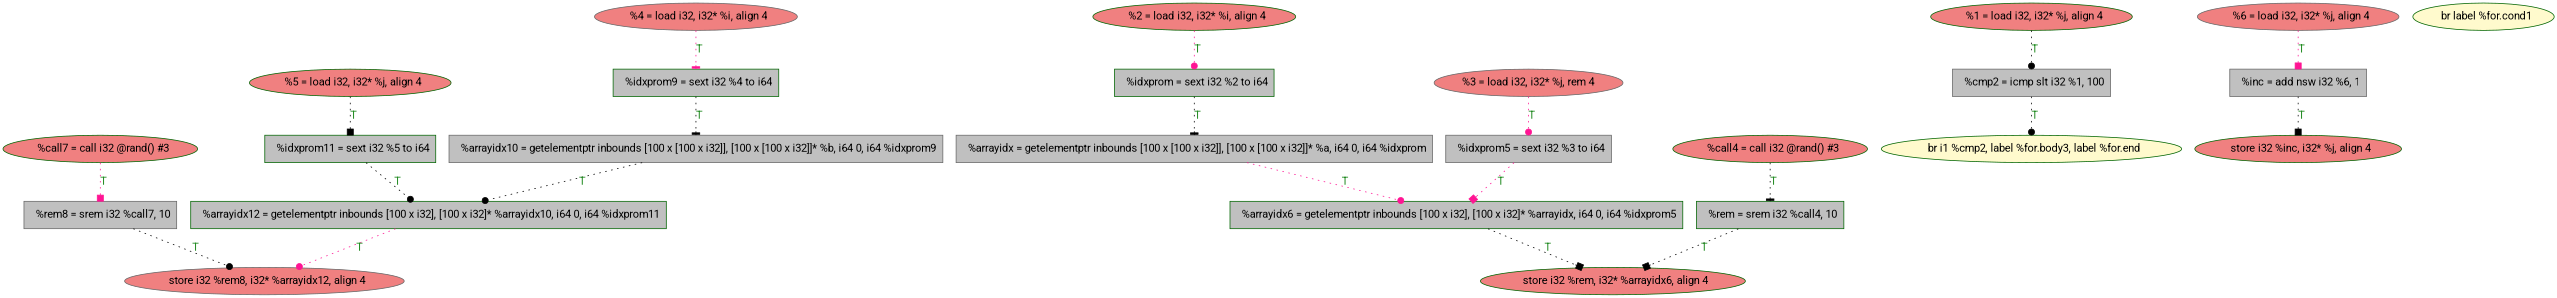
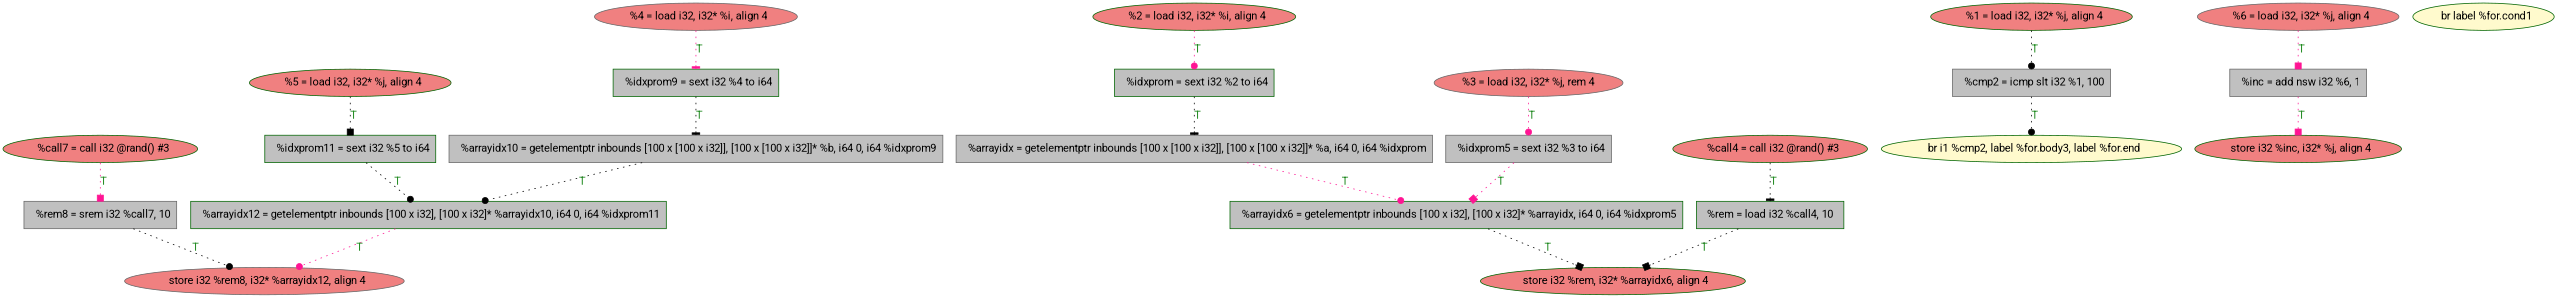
(2298, 112) -> (2298, 112)
(1770, 215) -> (1770, 215)
